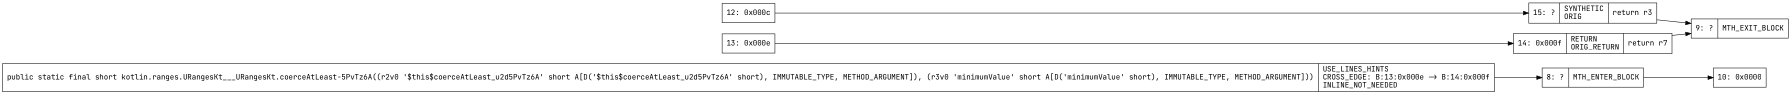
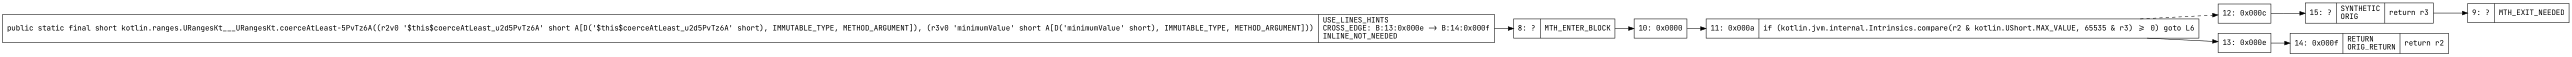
(1753, 28) -> (2532, 13)
none -> (1953, 29)
(1679, 35) -> none
(1648, 43) -> (2424, 43)
